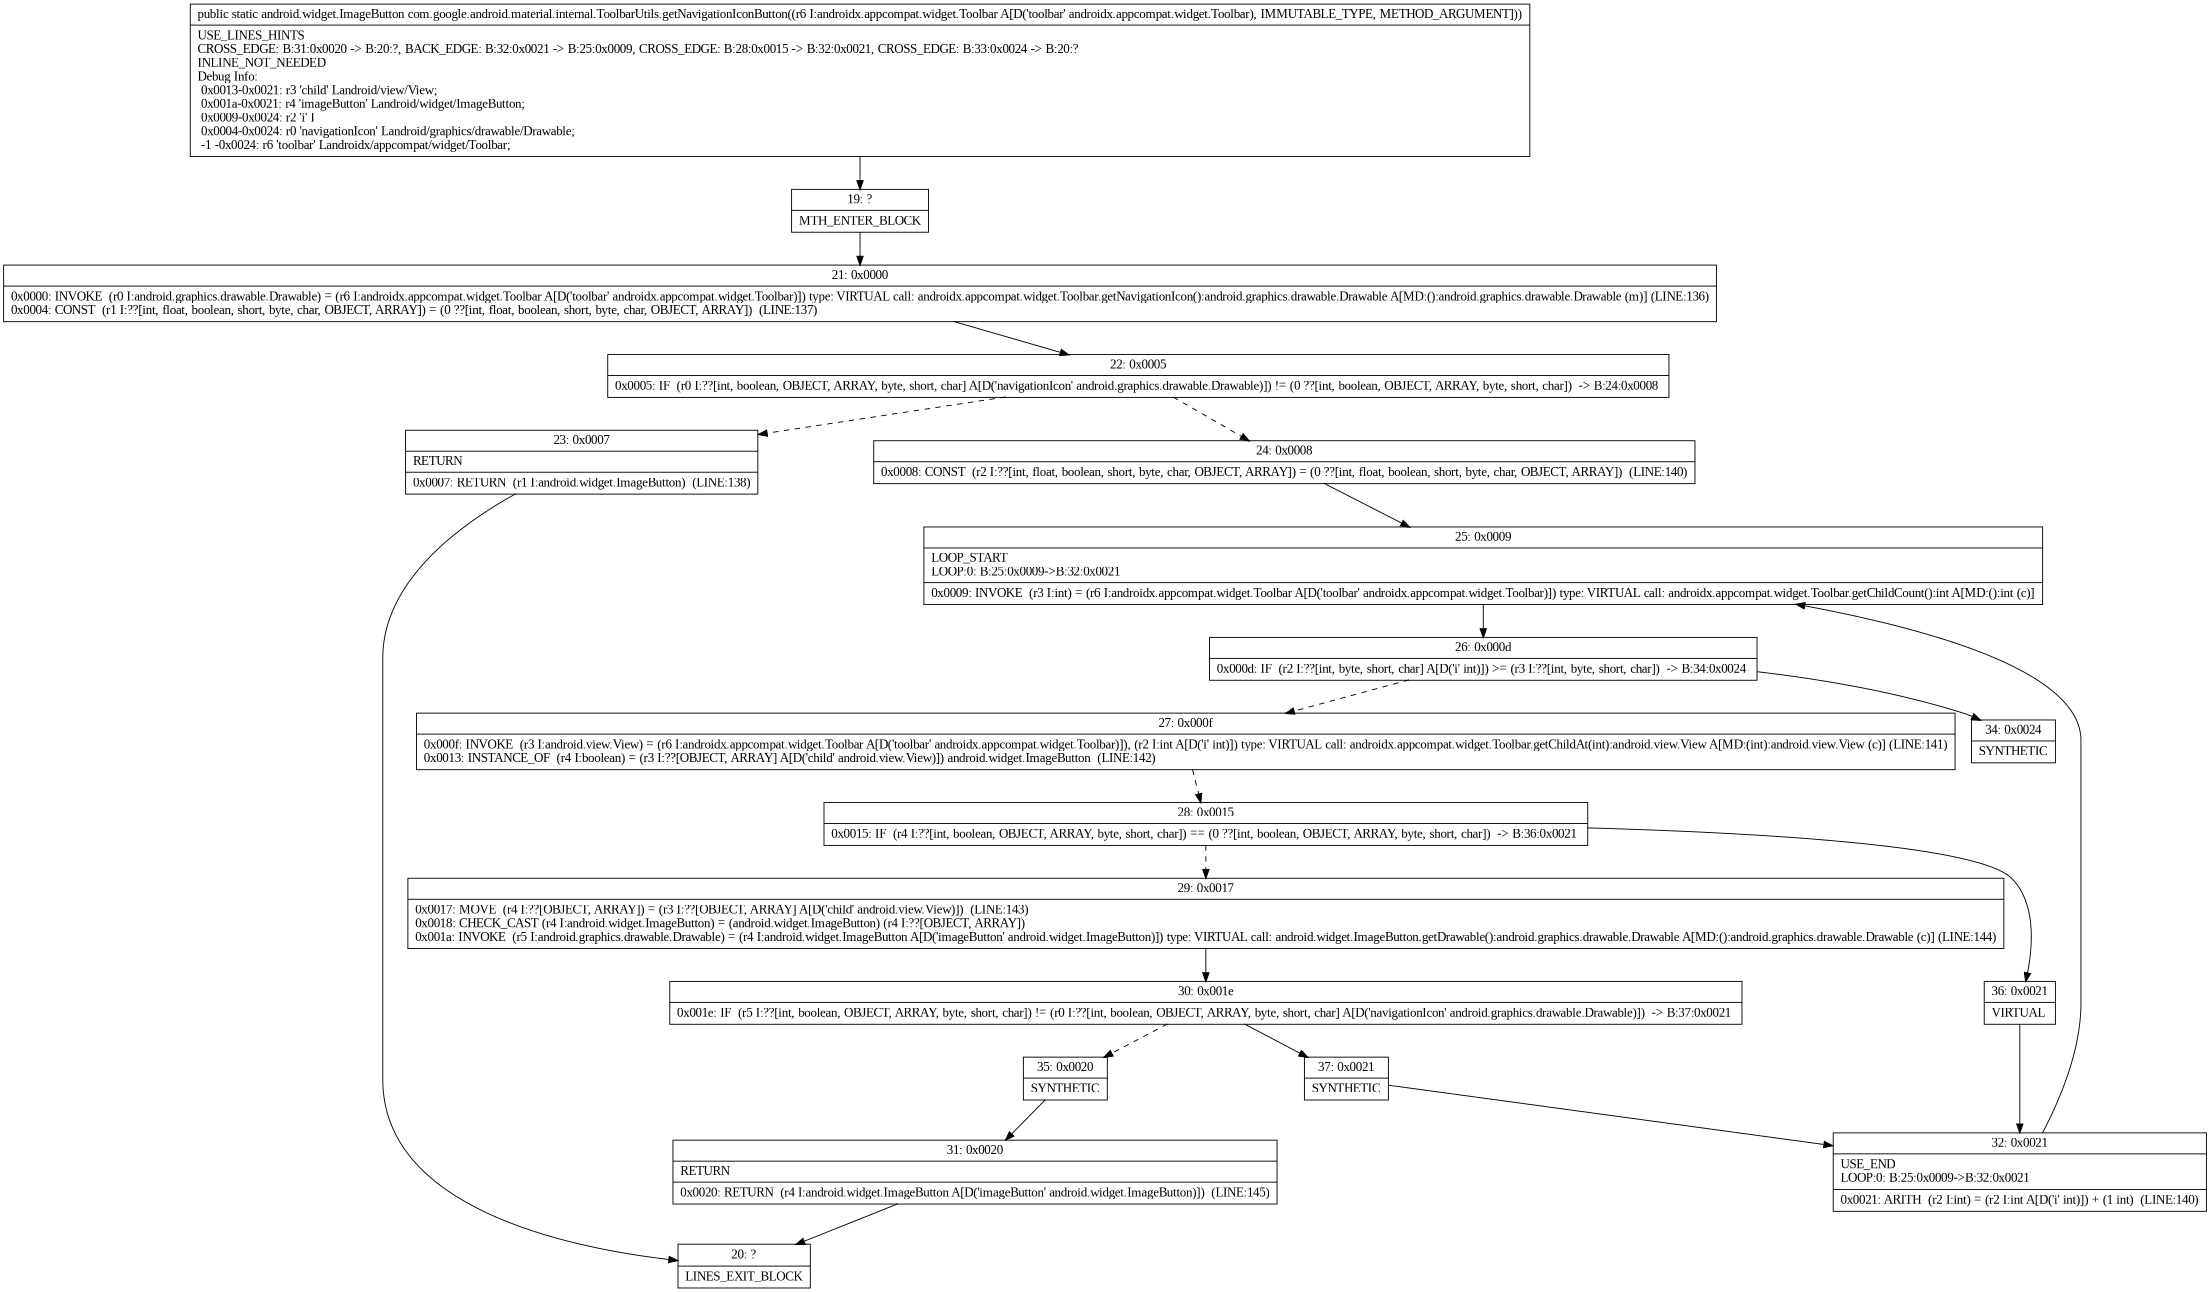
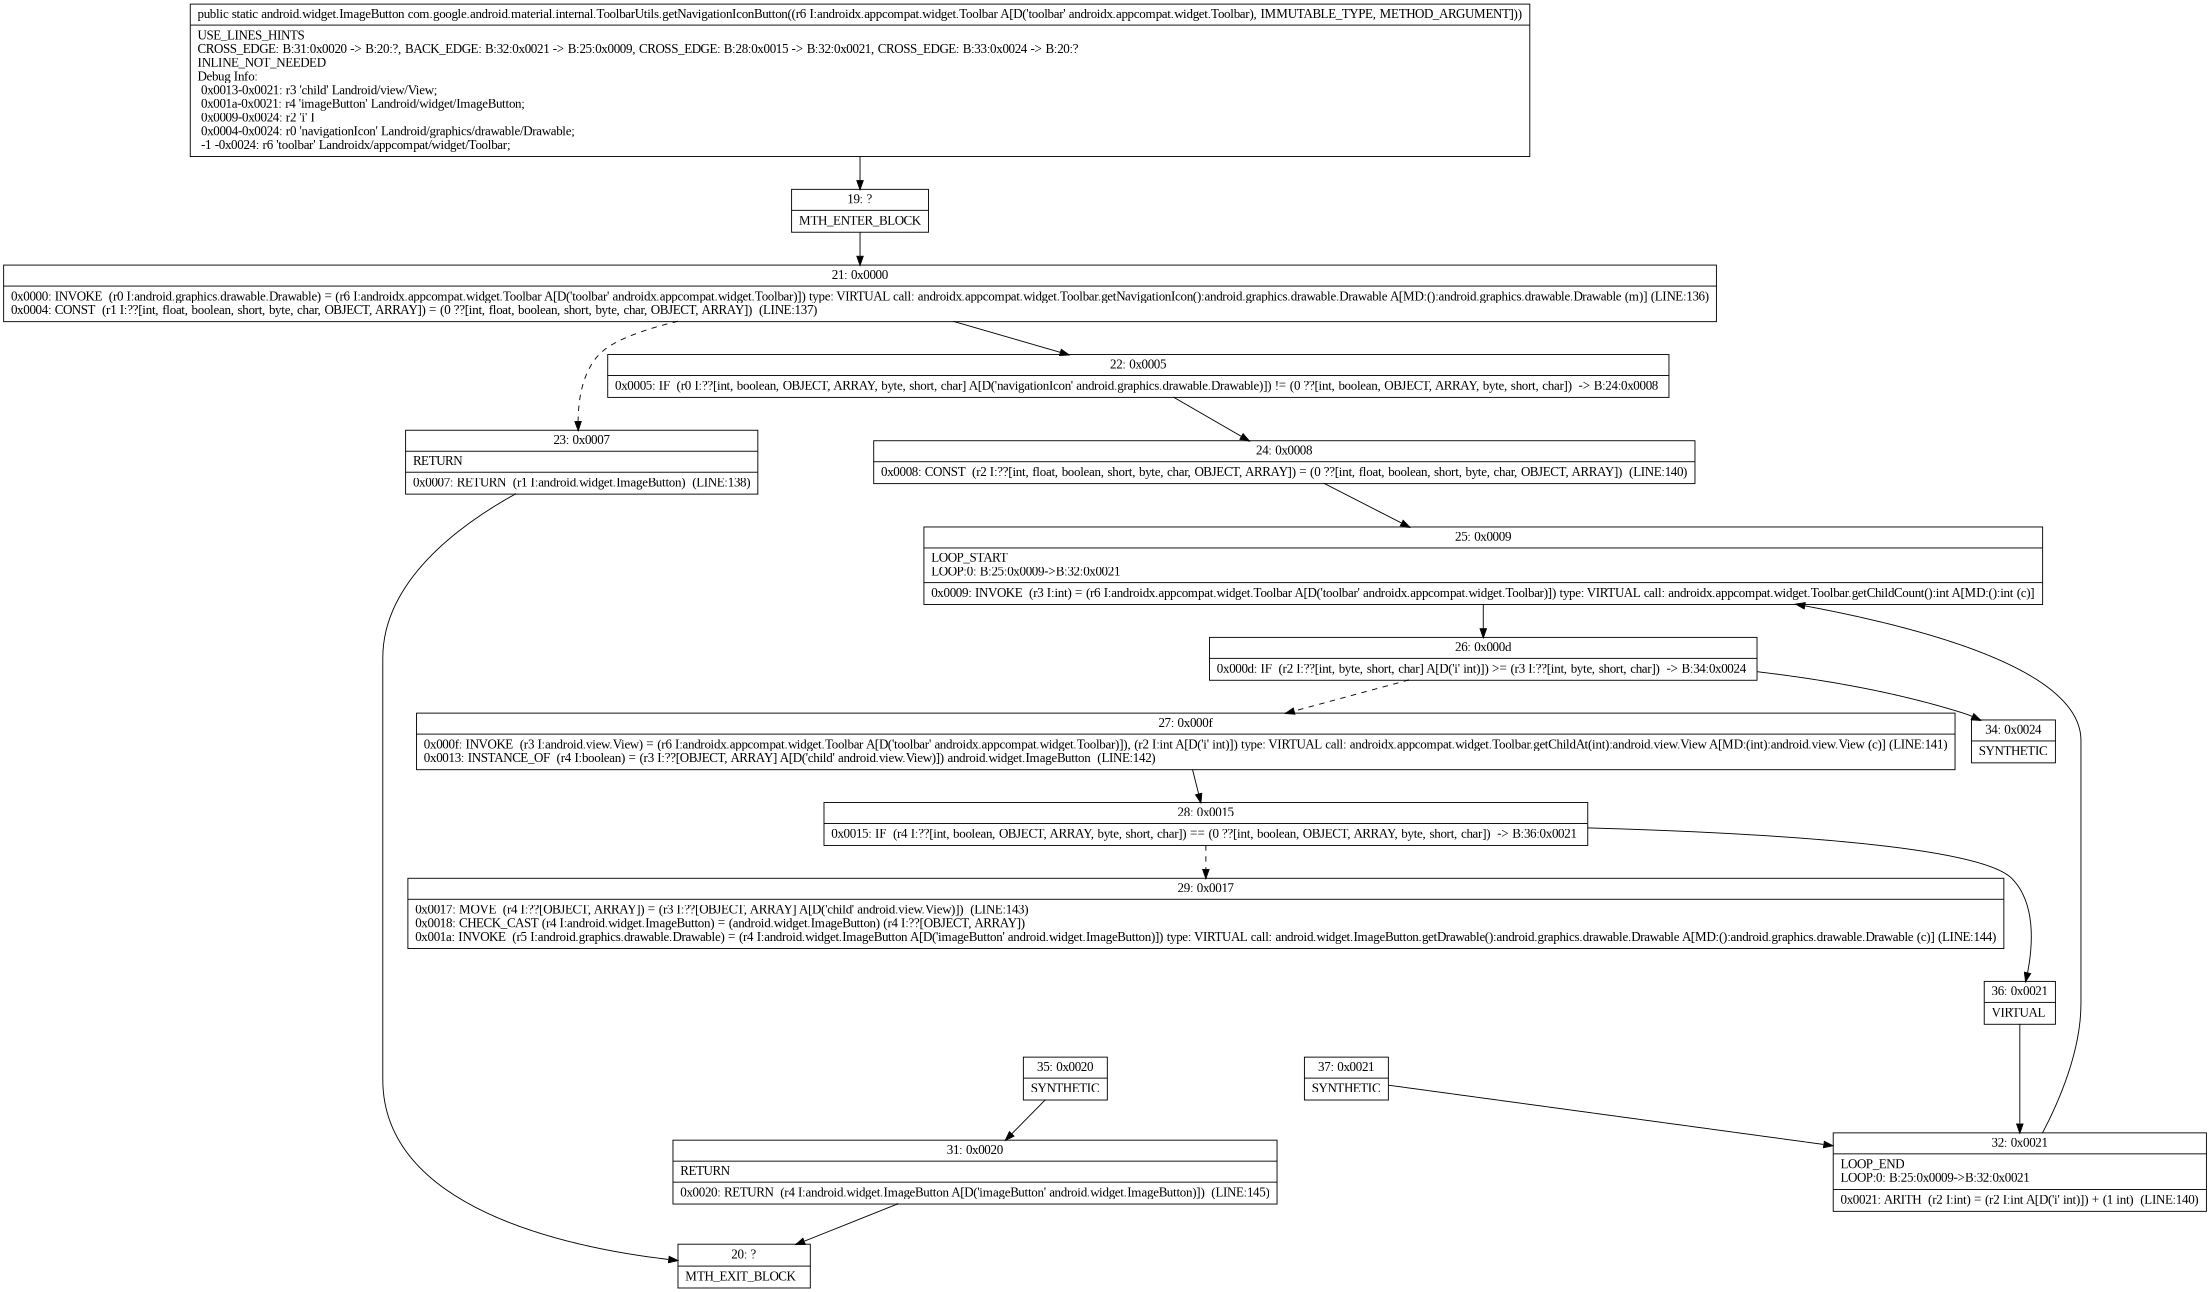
(887, 415) -> (605, 350)
(1207, 417) -> (1207, 417)
(1196, 782) -> (1196, 782)
(1206, 1003) -> none
(1868, 1164) -> (1872, 1164)
(744, 1277) -> (740, 1277)
